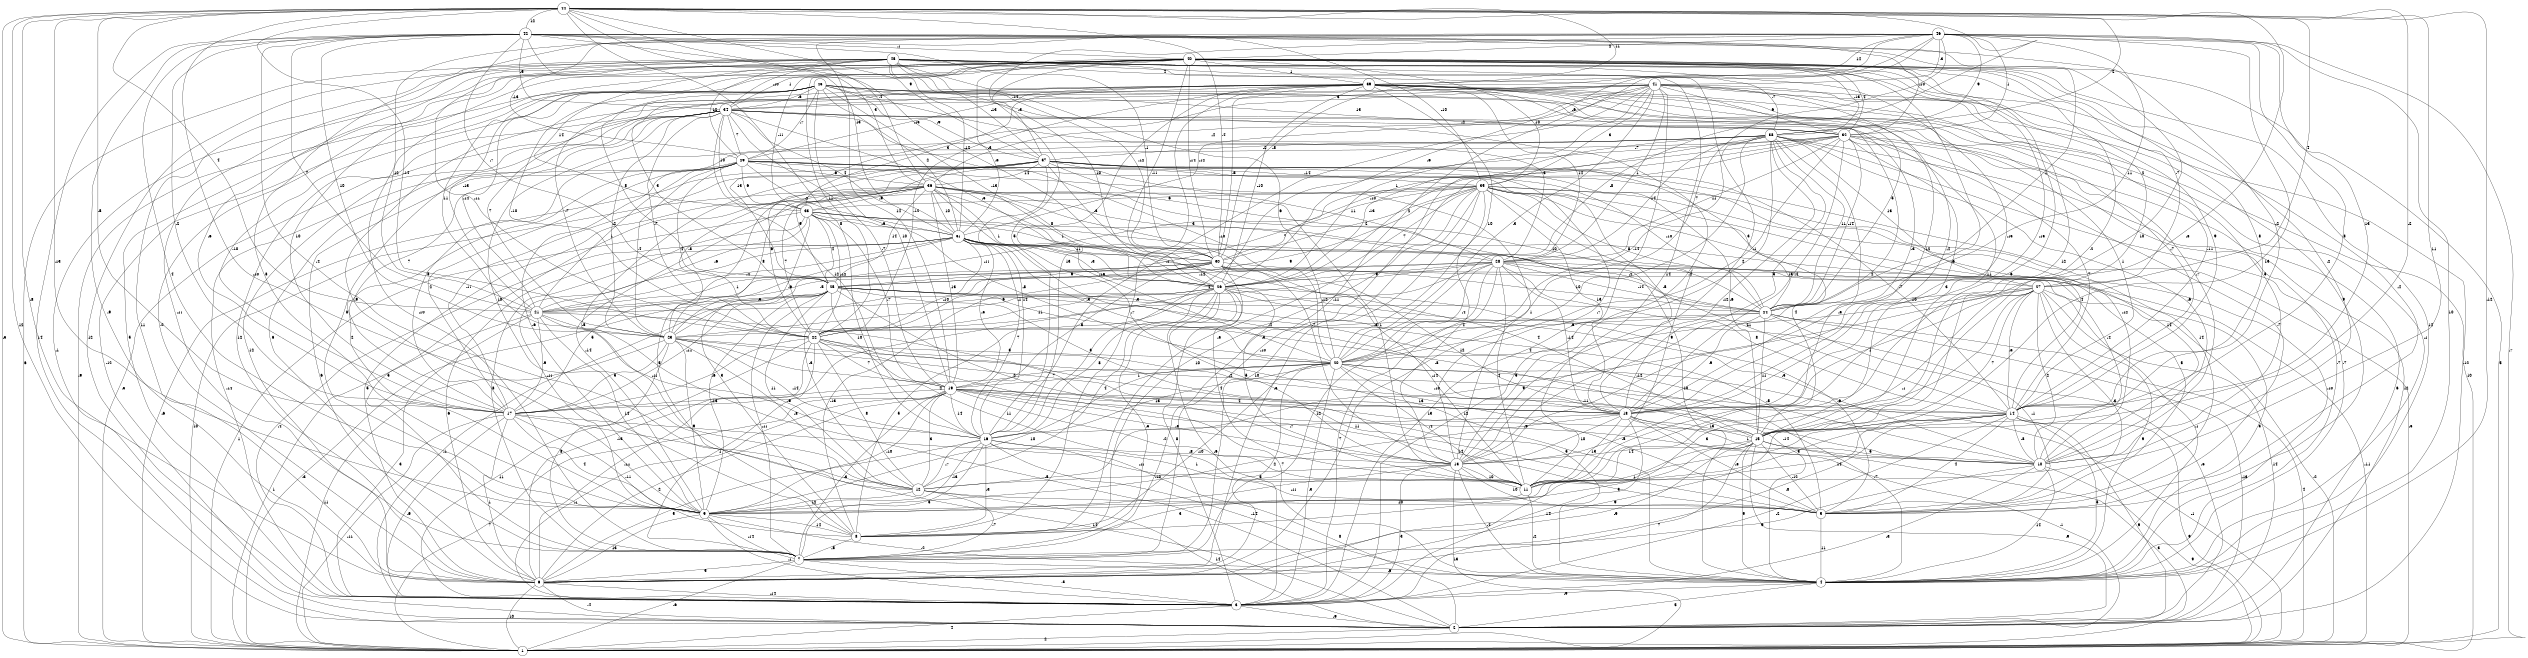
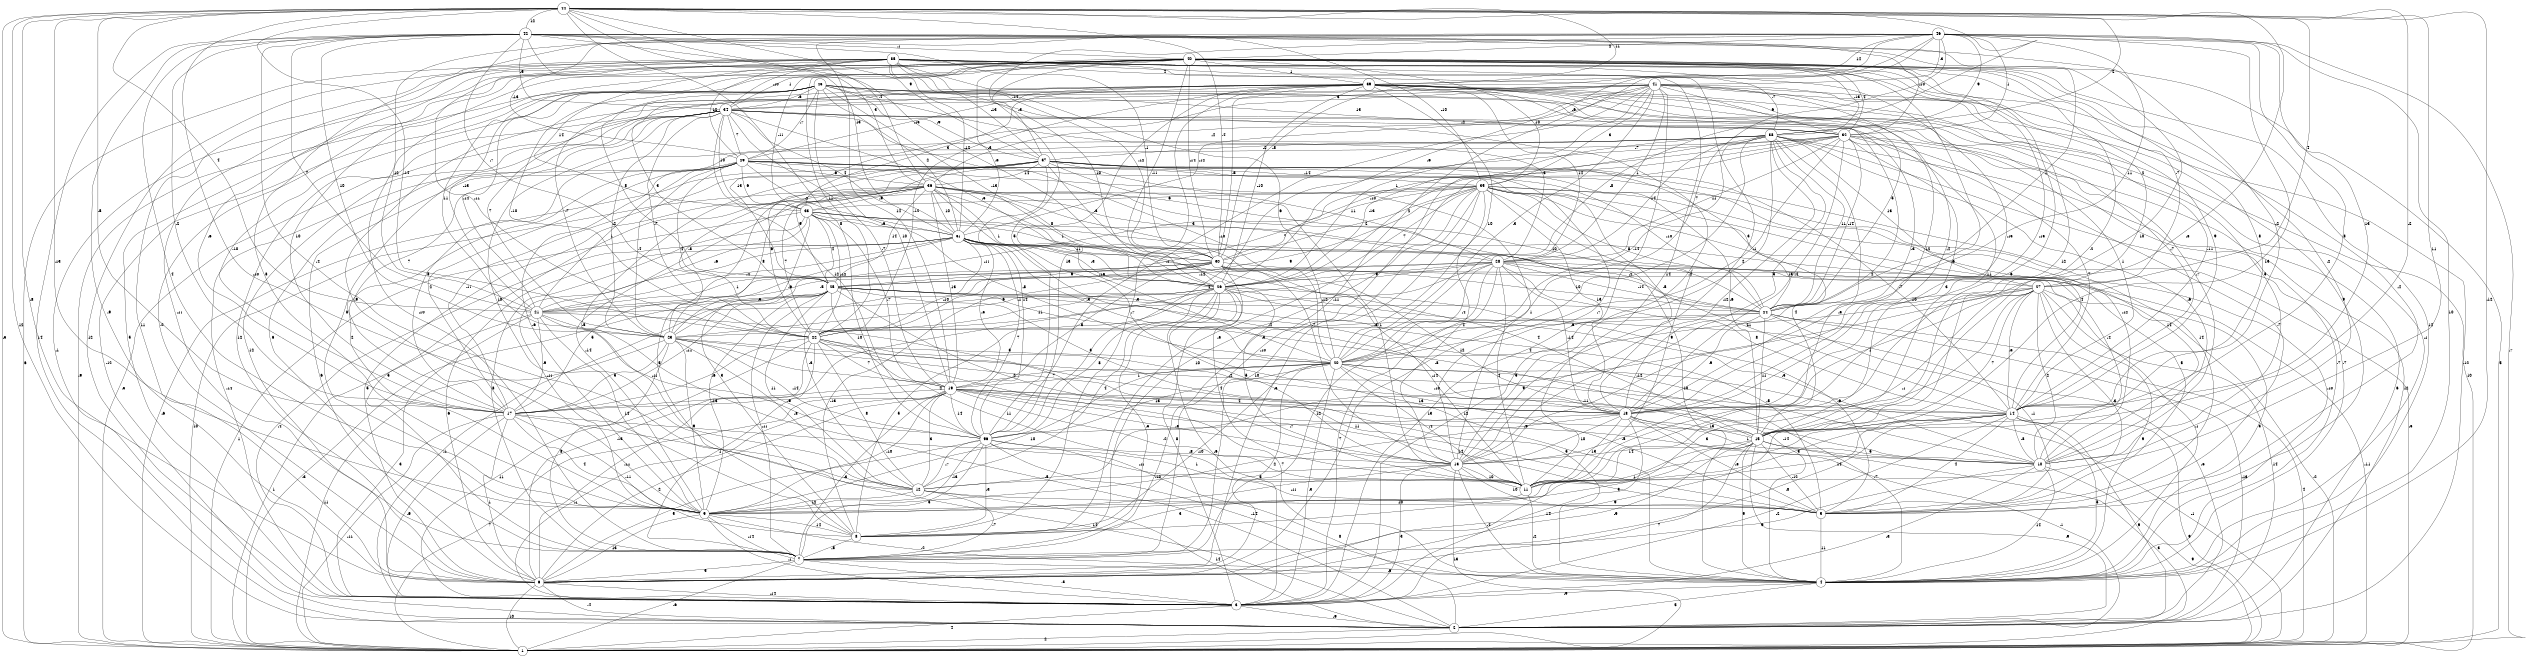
(893, 59) -> (893, 59)
(986, 439) -> (986, 439)
